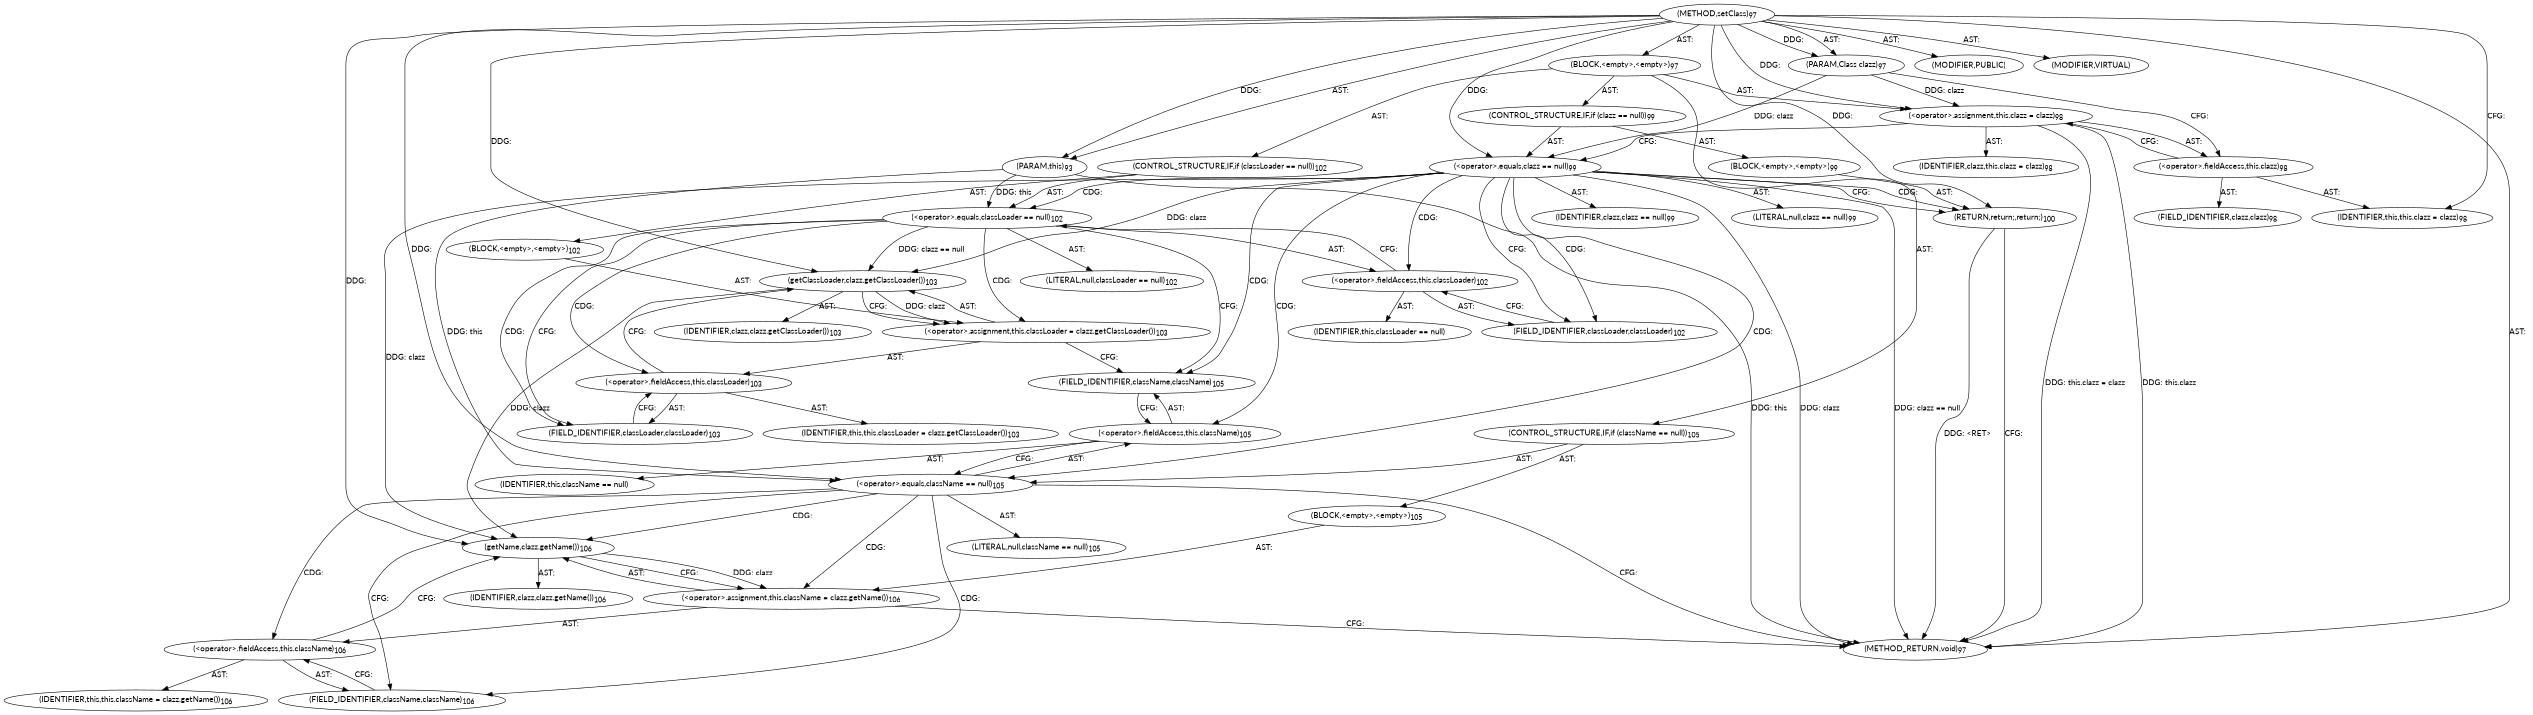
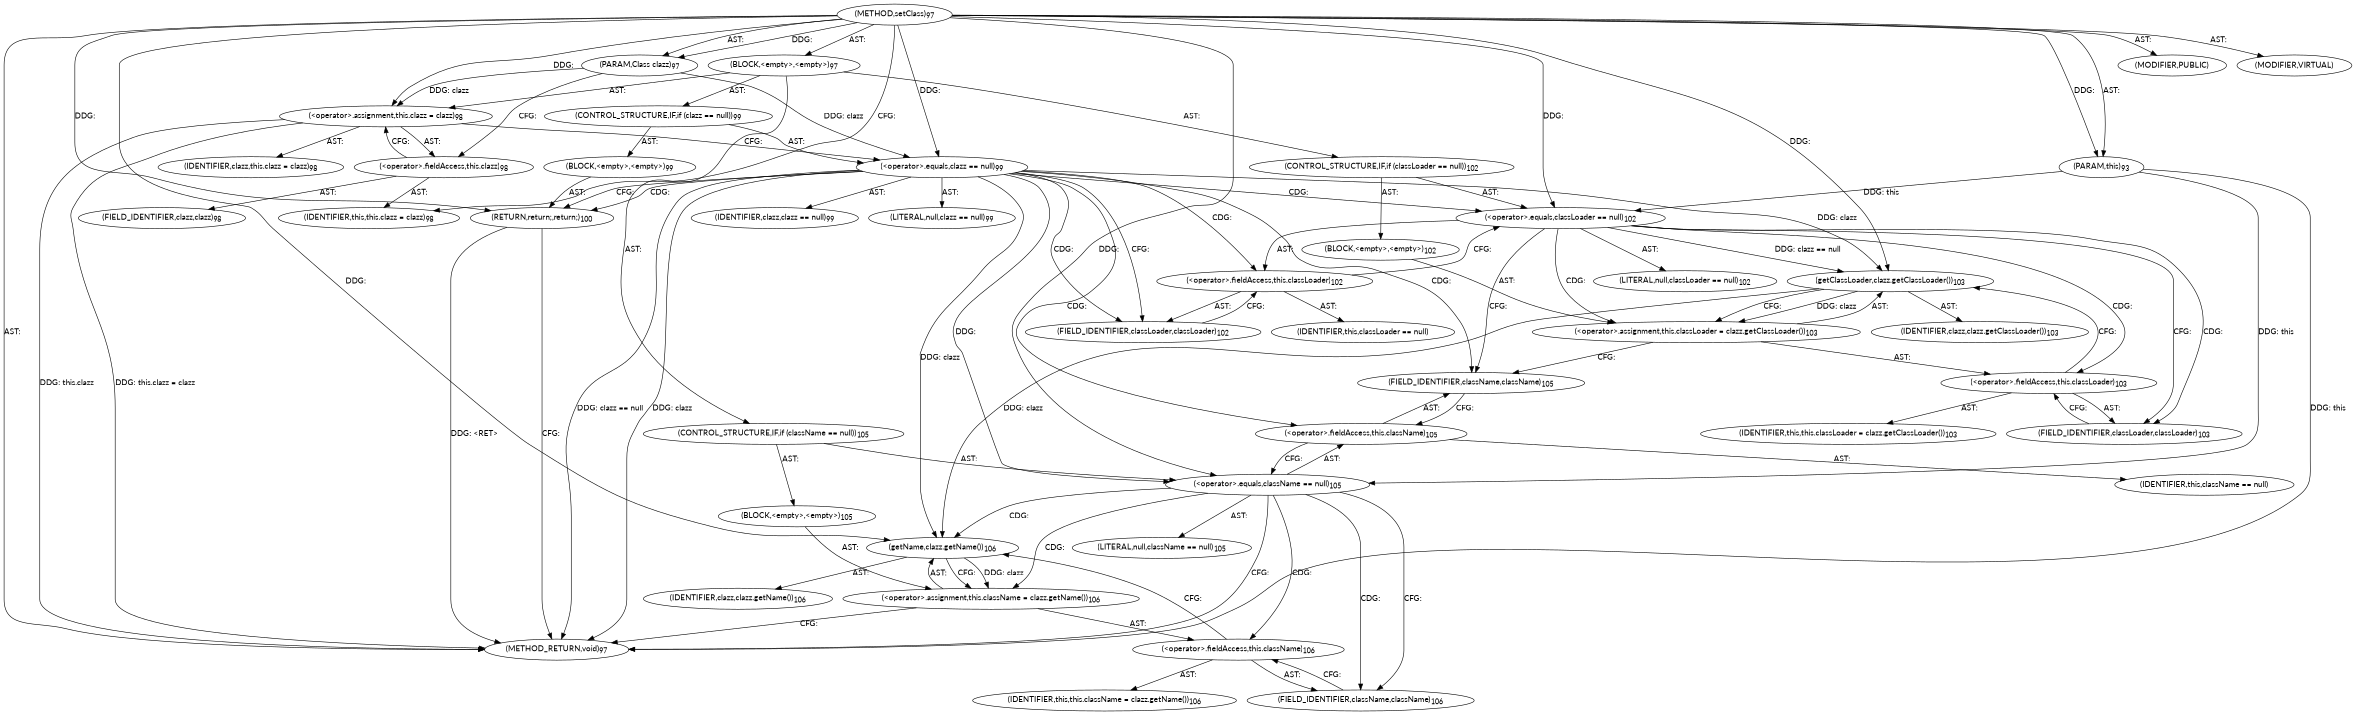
none -> (1319, 32)
(1764, 332) -> (967, 332)
